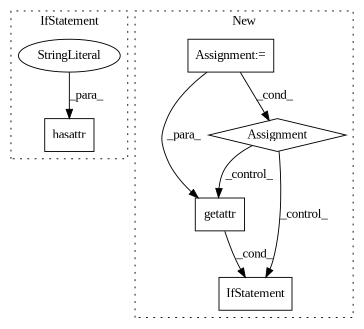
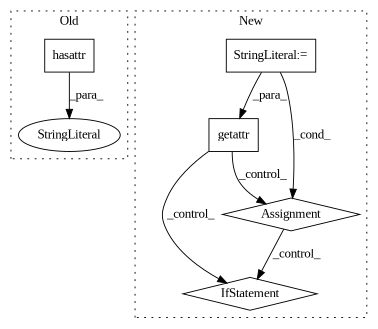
(69, 21) -> (69, 21)
(231, 56) -> (271, 56)
(69, 91) -> (69, 91)
(230, 162) -> (238, 180)
(255, 254) -> (191, 214)
(256, 294) -> (250, 294)
